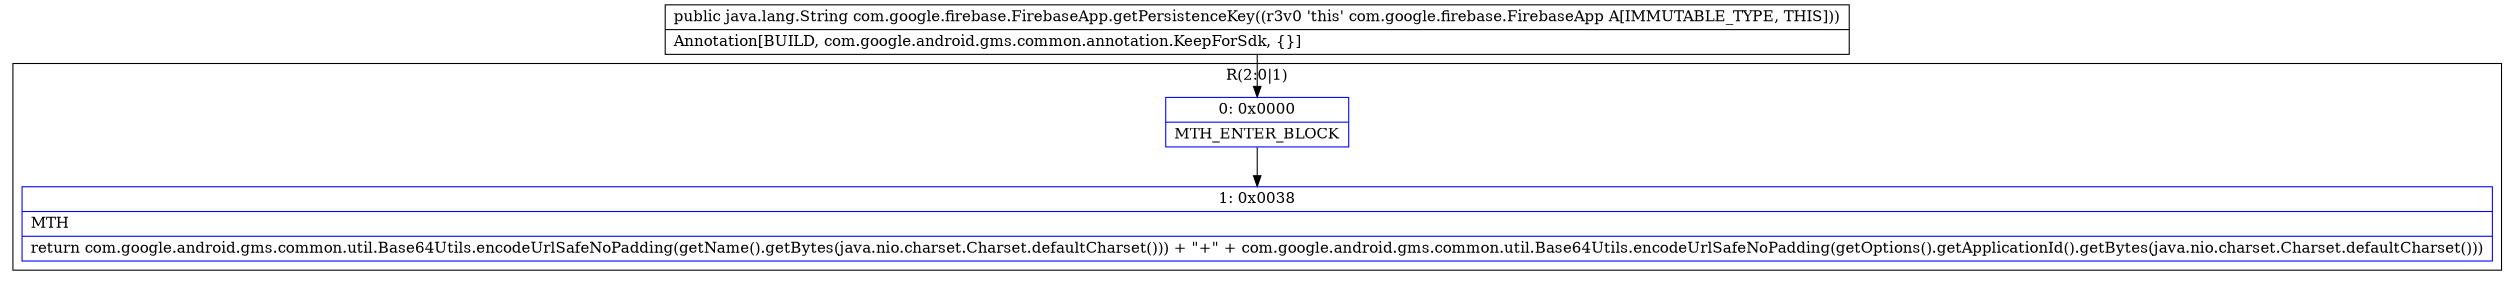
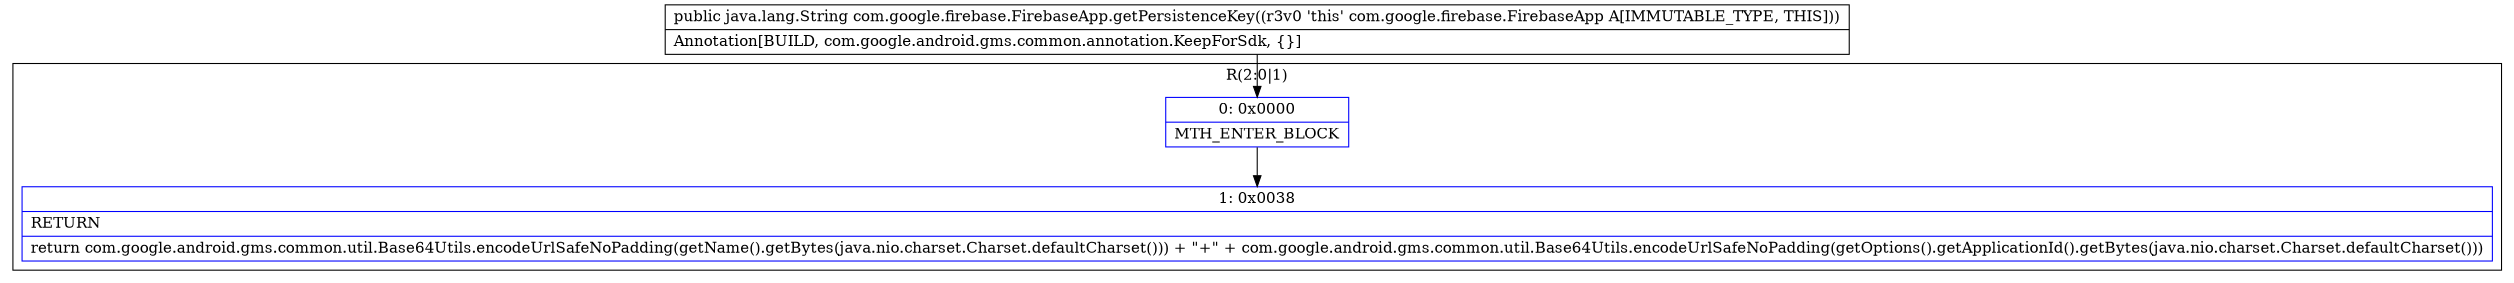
(50, 223) -> (66, 223)
